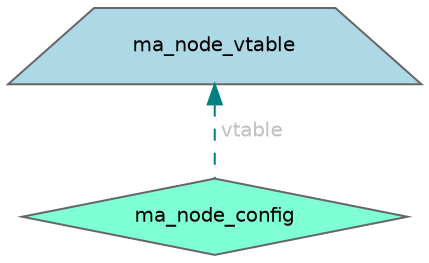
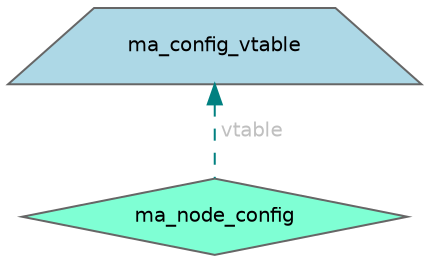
(215, 46) -> (215, 46)
